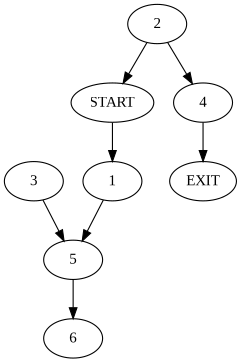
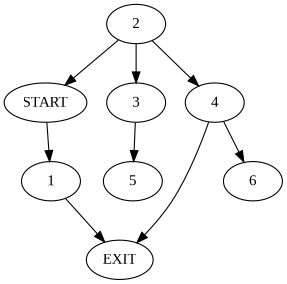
none -> (136, 58)
(95, 216) -> (81, 216)
(73, 294) -> (231, 137)
